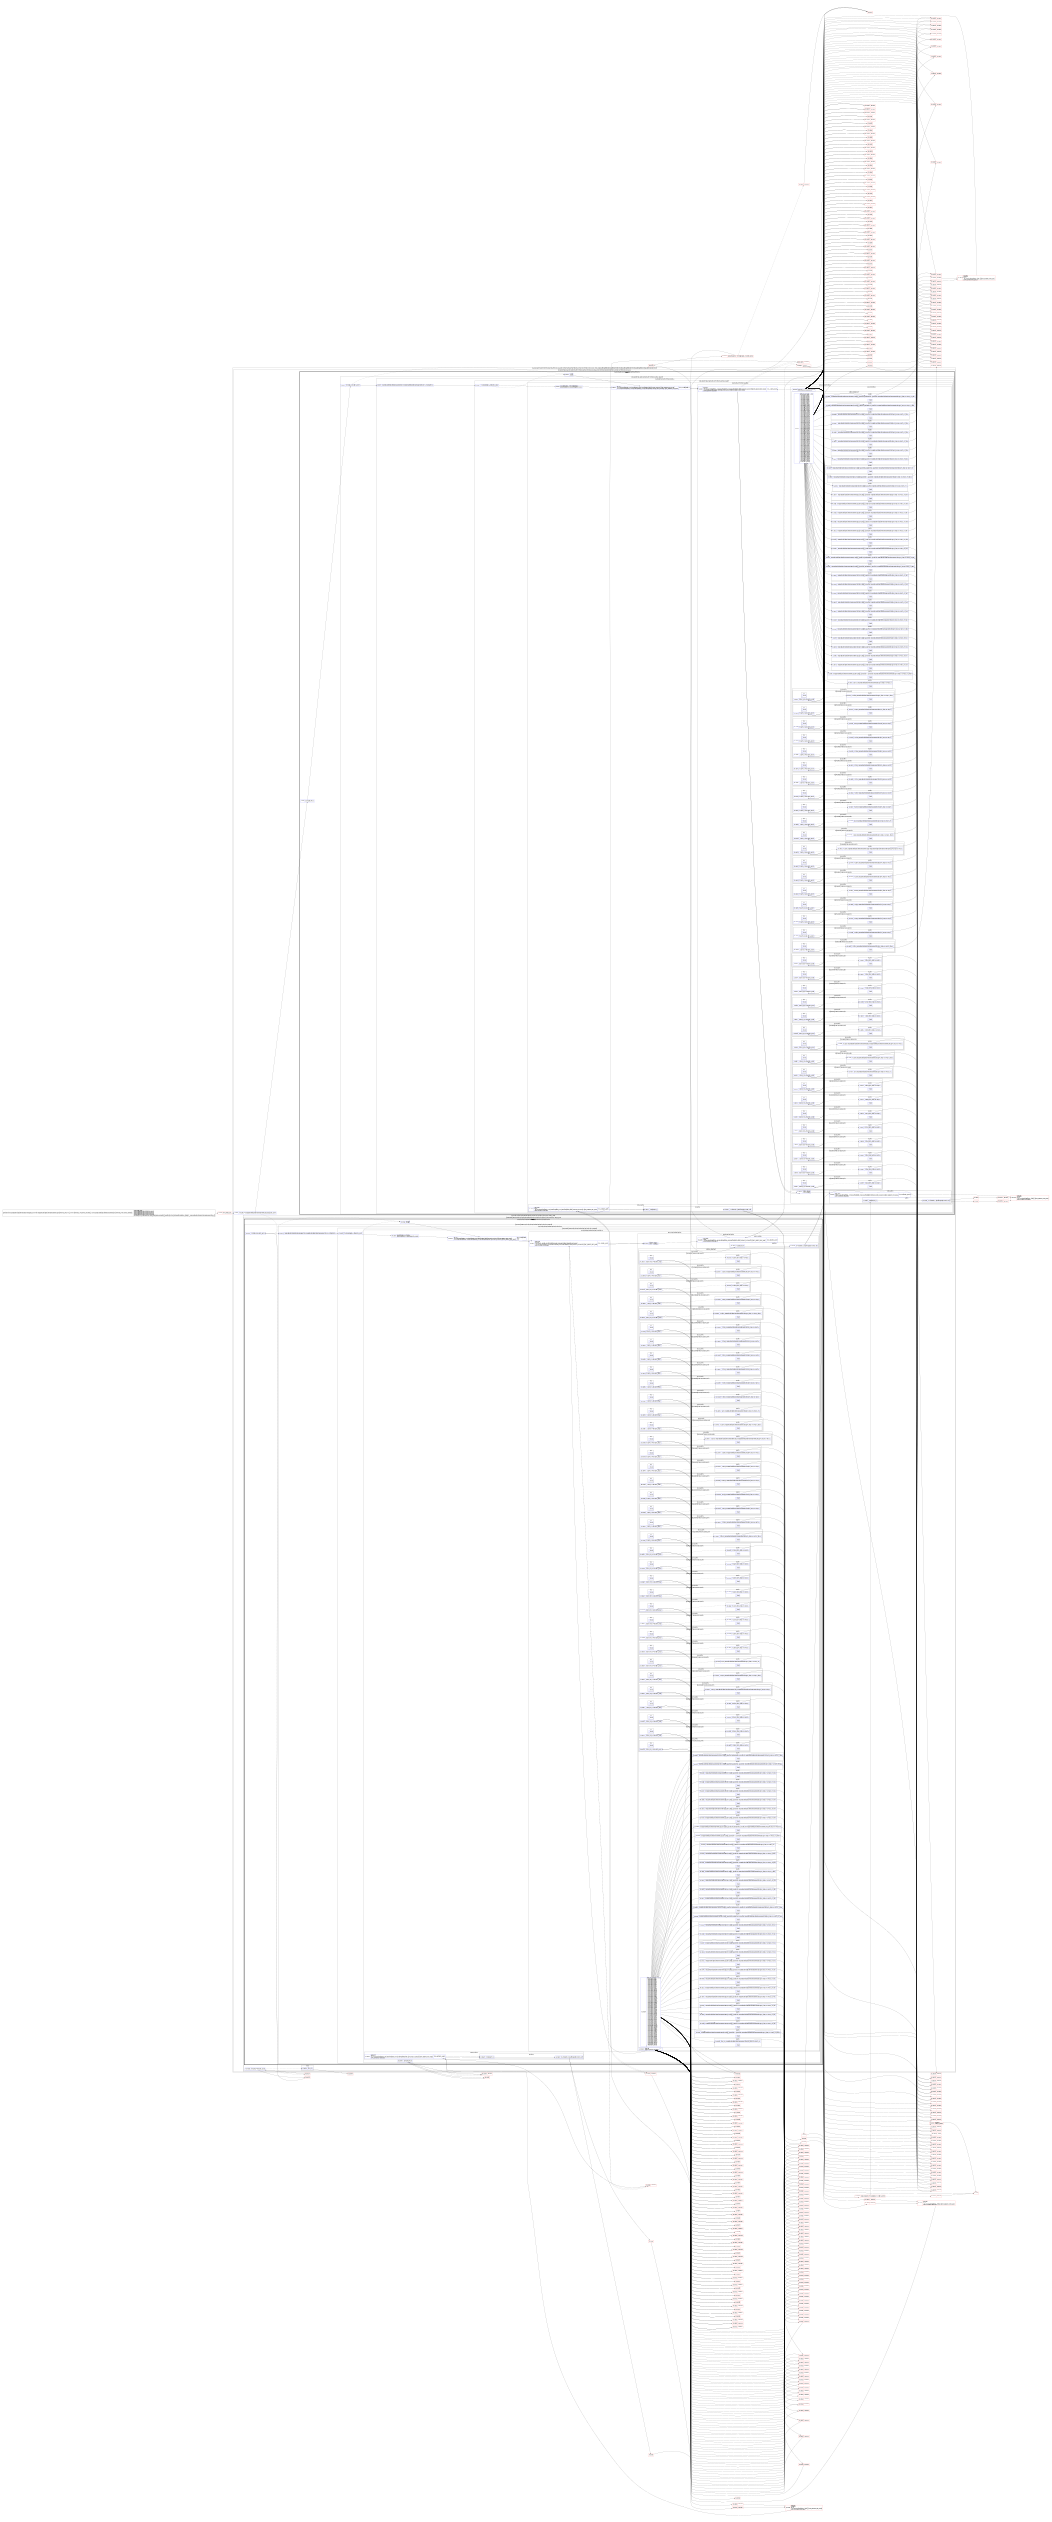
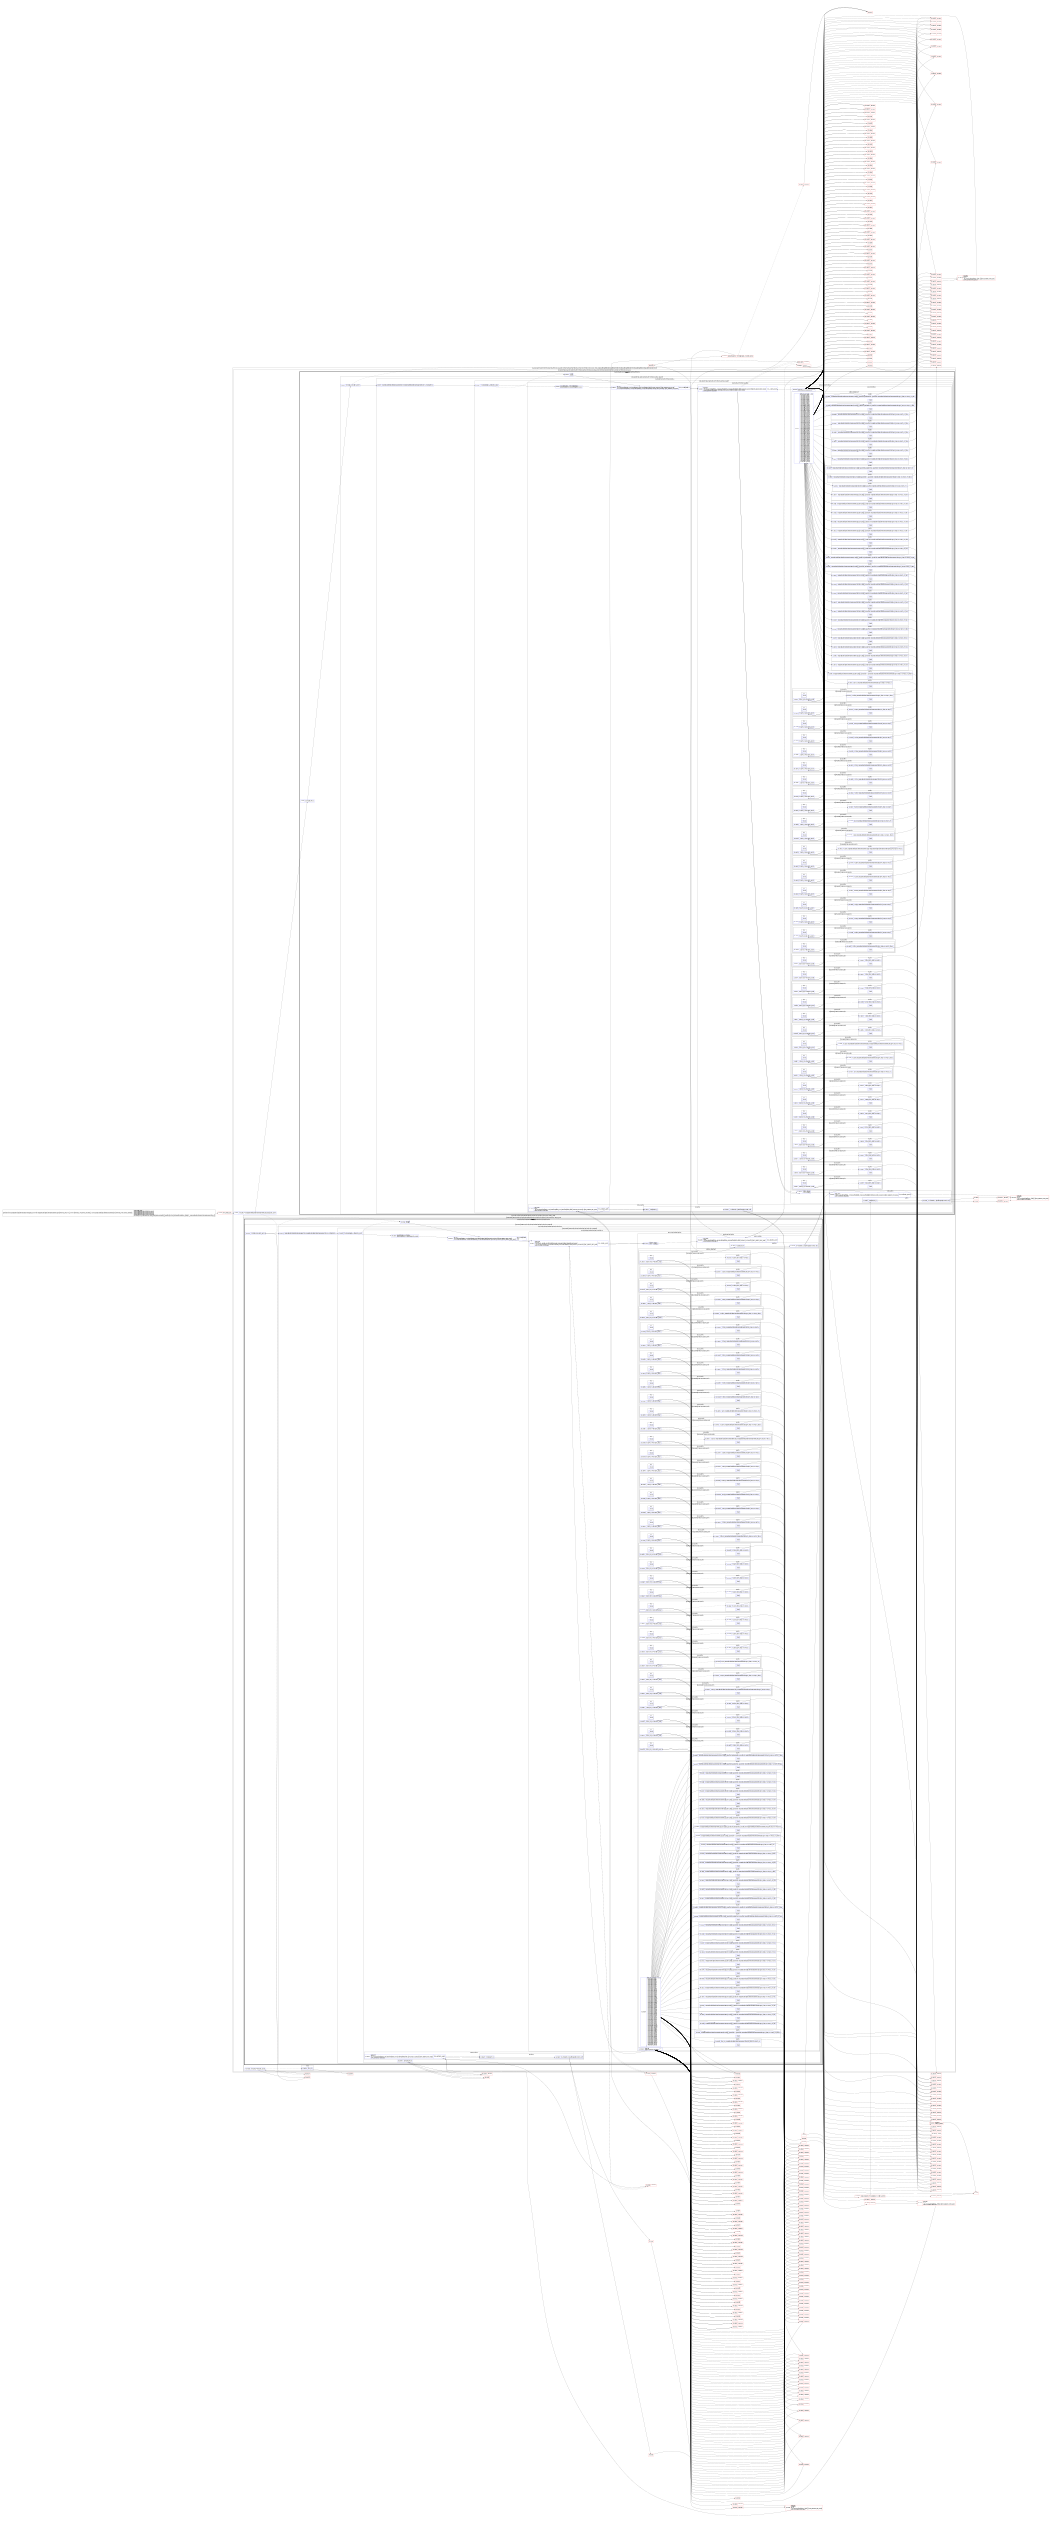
(738, 2208) -> none
